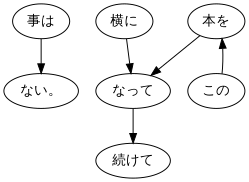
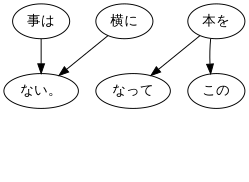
(128, 51) -> (87, 52)
(223, 61) -> (210, 51)
(133, 161) -> none
